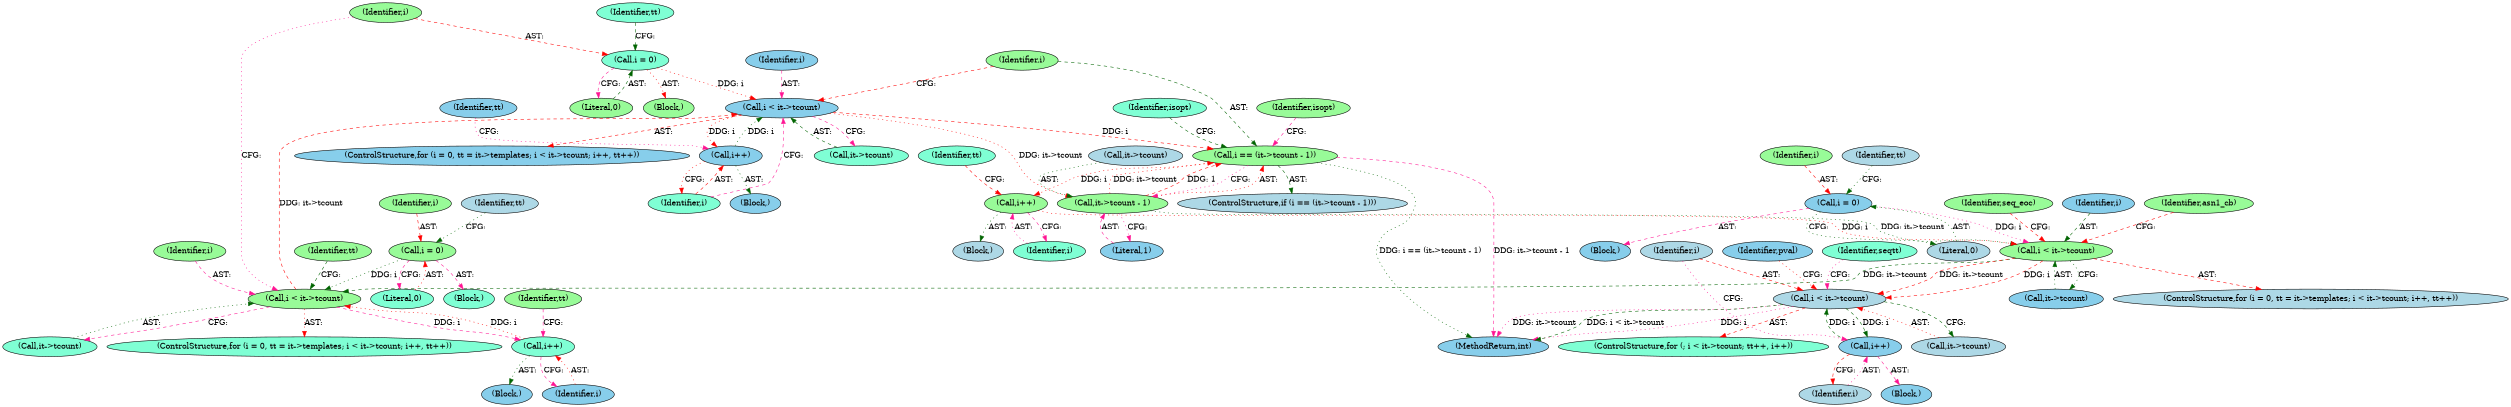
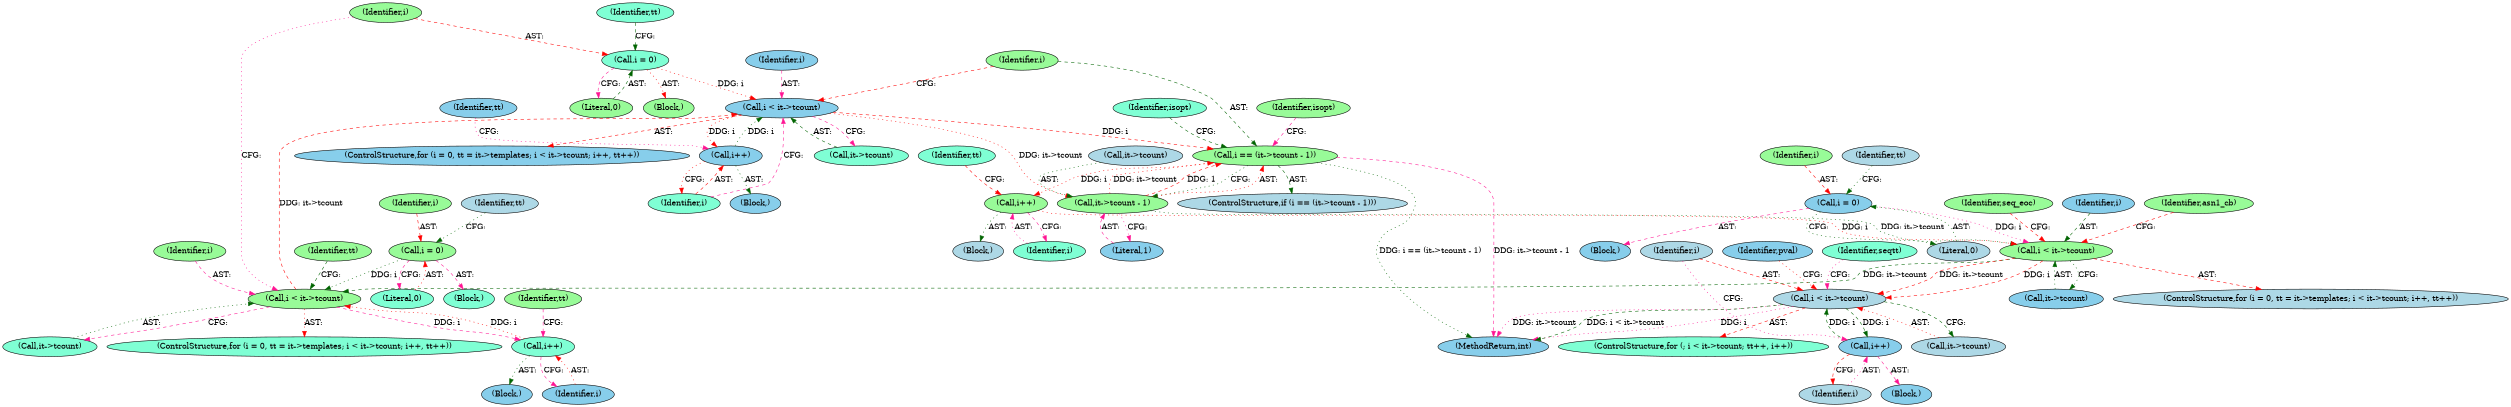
(1205, 187) -> (1205, 187)
